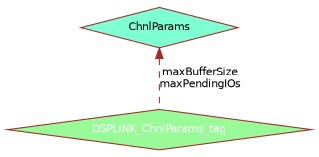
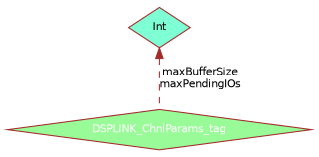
(159, 28) -> (159, 28)
